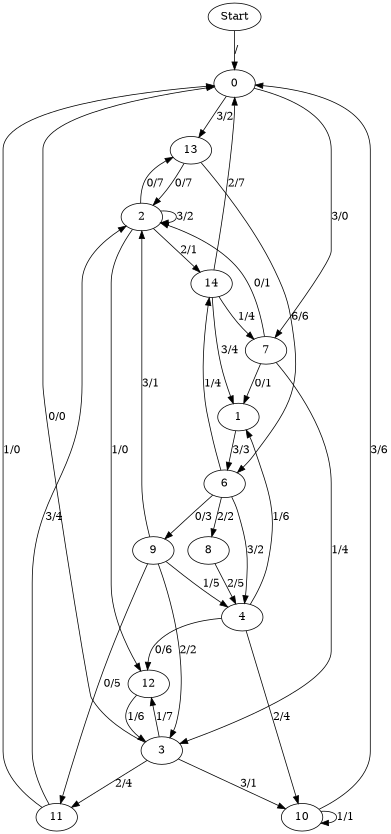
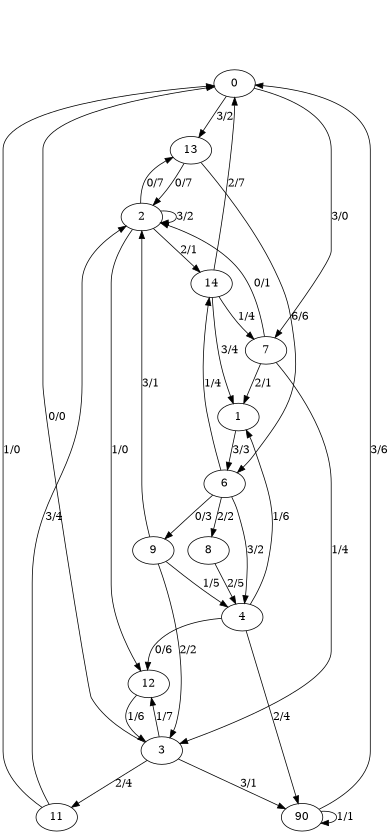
(235, 17) -> none
(263, 384) -> (263, 384)
(101, 678) -> none
(302, 817) -> (302, 817)
